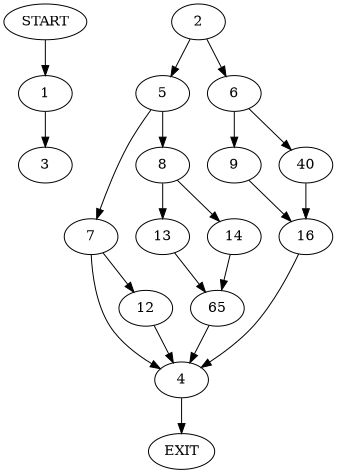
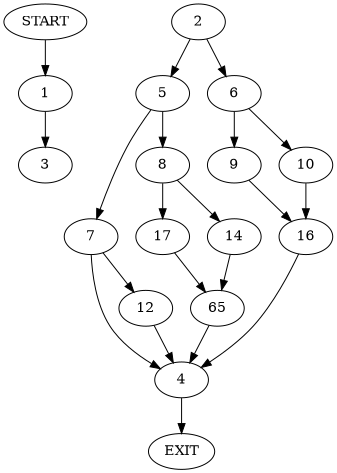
(306, 165) -> (306, 165)
(163, 237) -> (163, 237)
